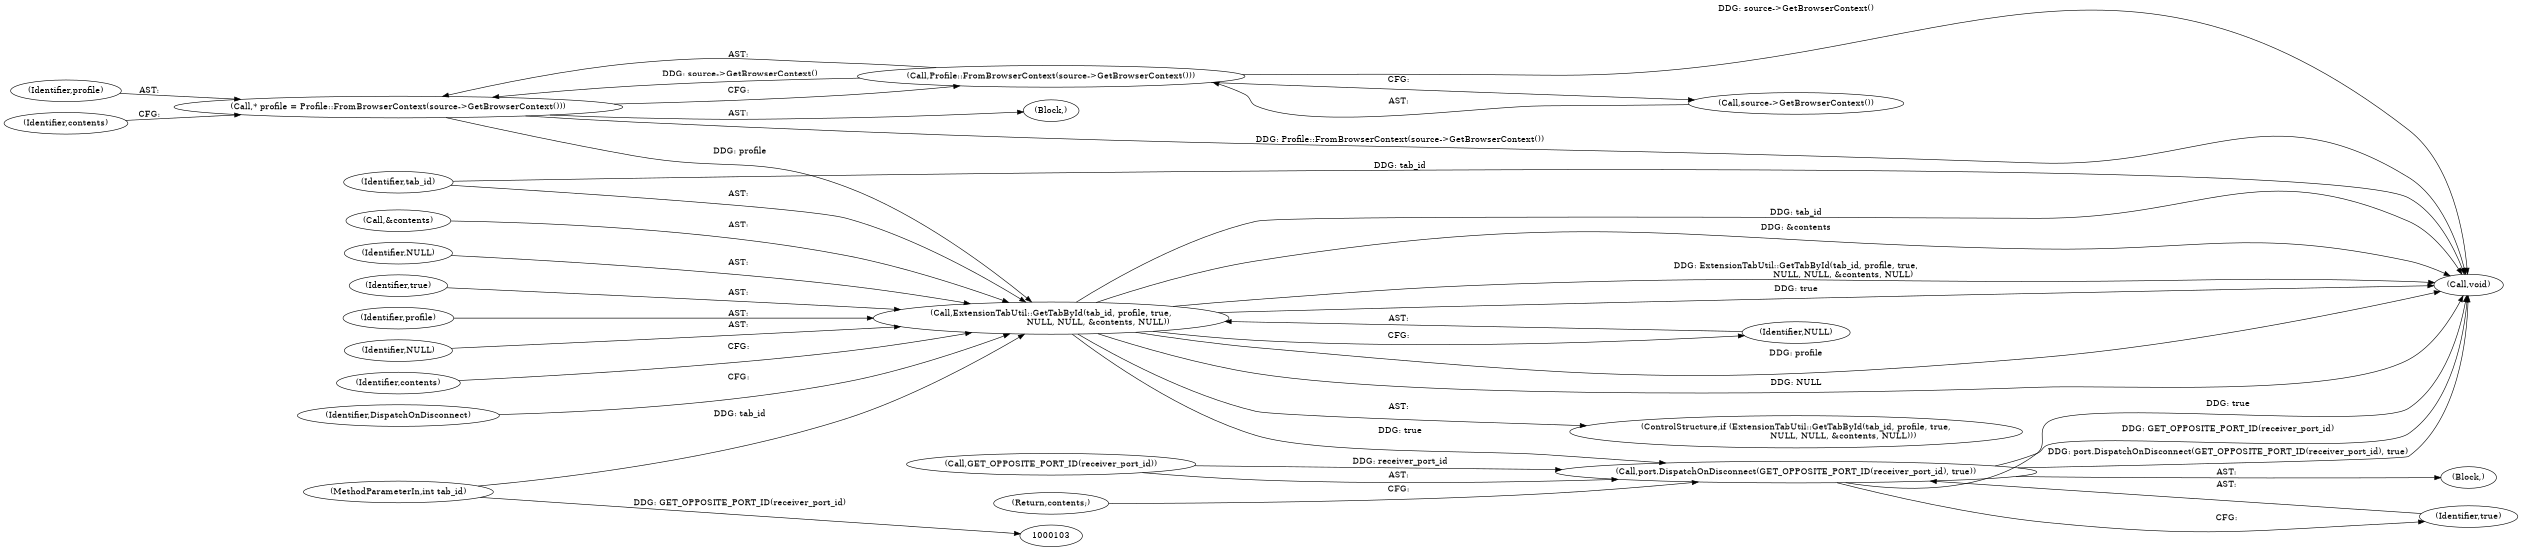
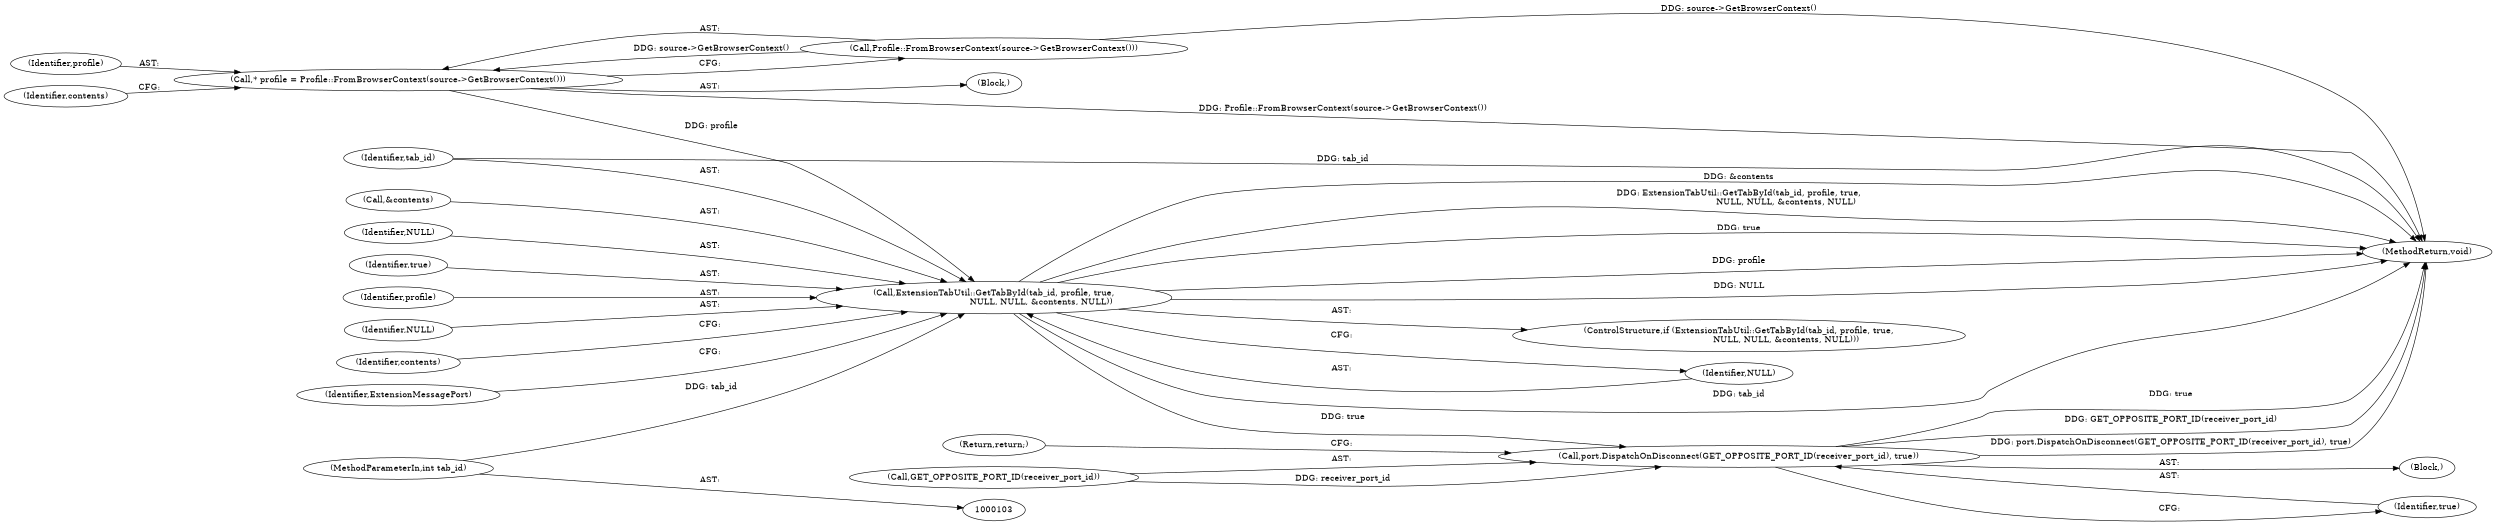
(1796, 103) -> none
(2469, 285) -> (2427, 252)
(398, 416) -> (398, 395)
(740, 503) -> (711, 480)
(1051, 503) -> (994, 445)
